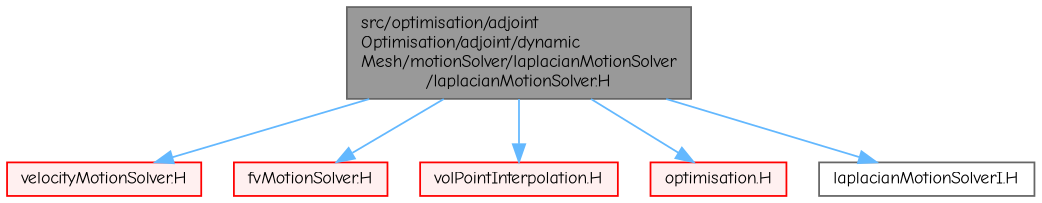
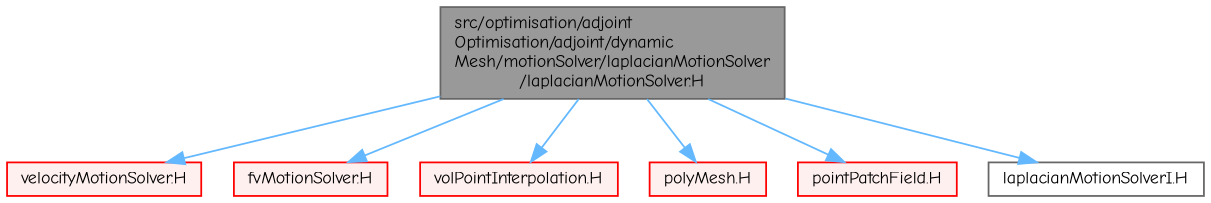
(718, 179) -> (708, 179)
none -> (877, 179)
